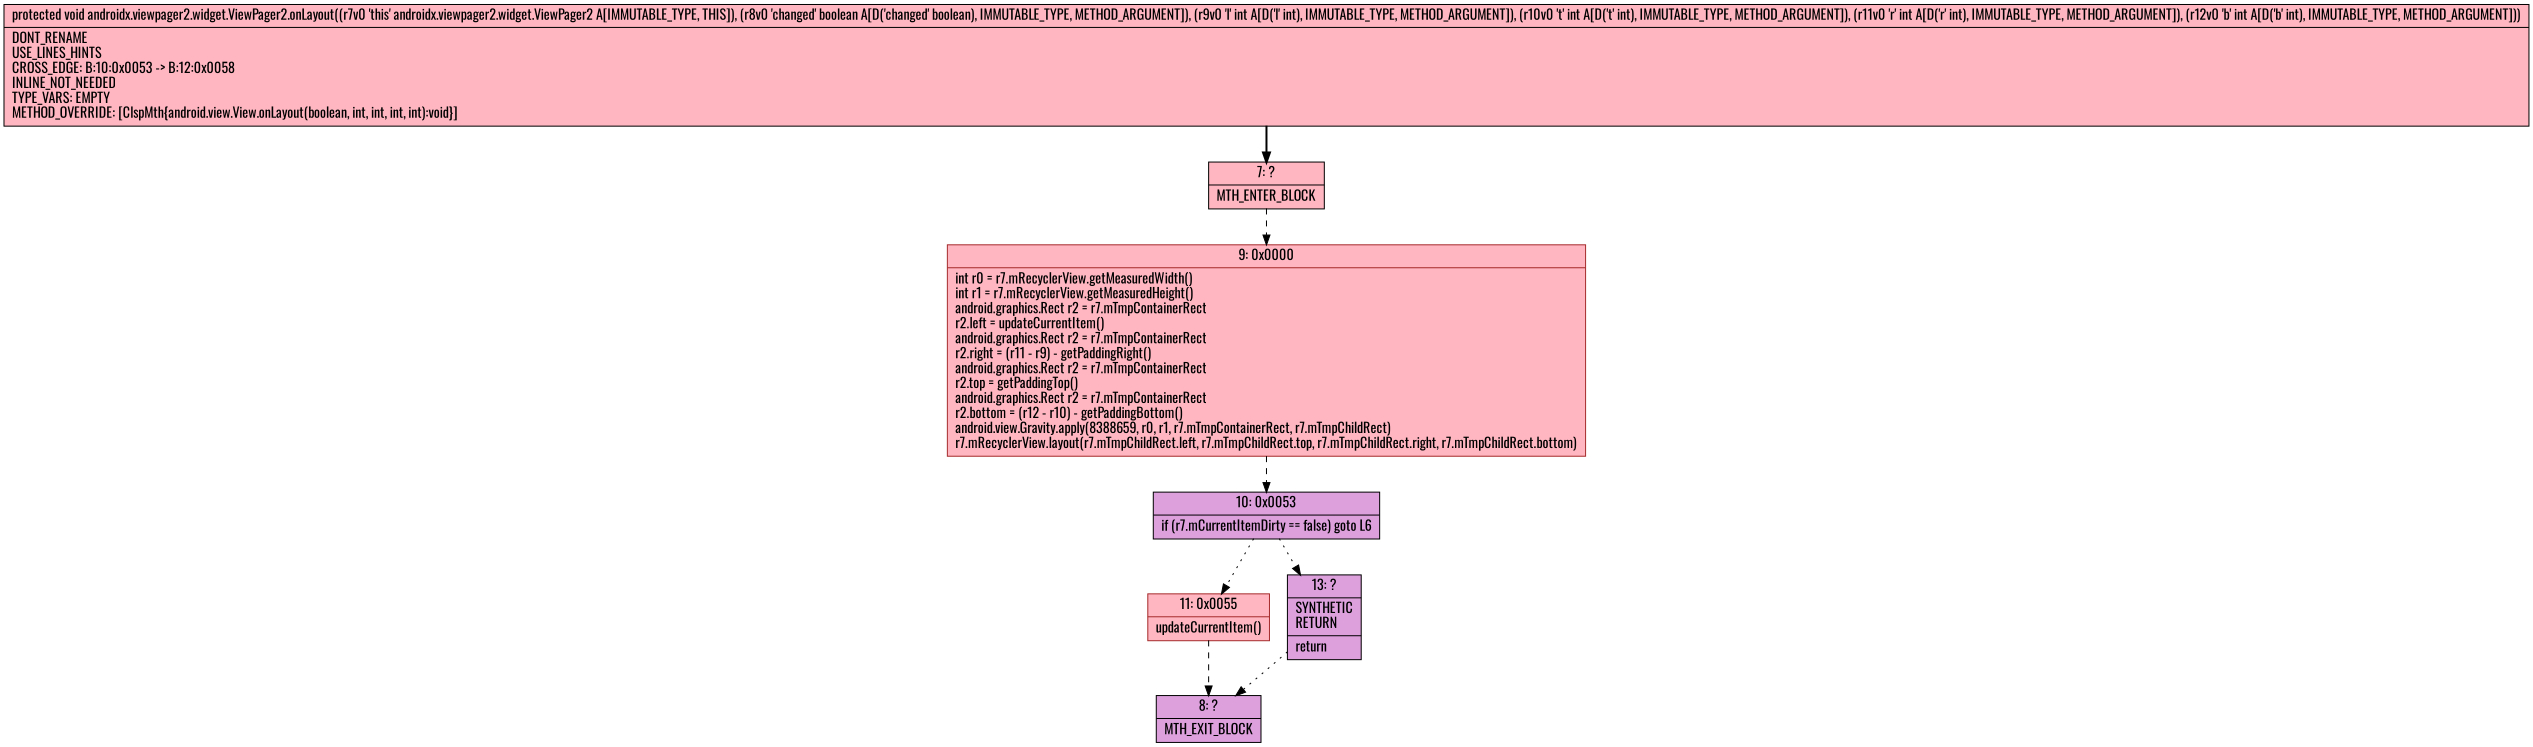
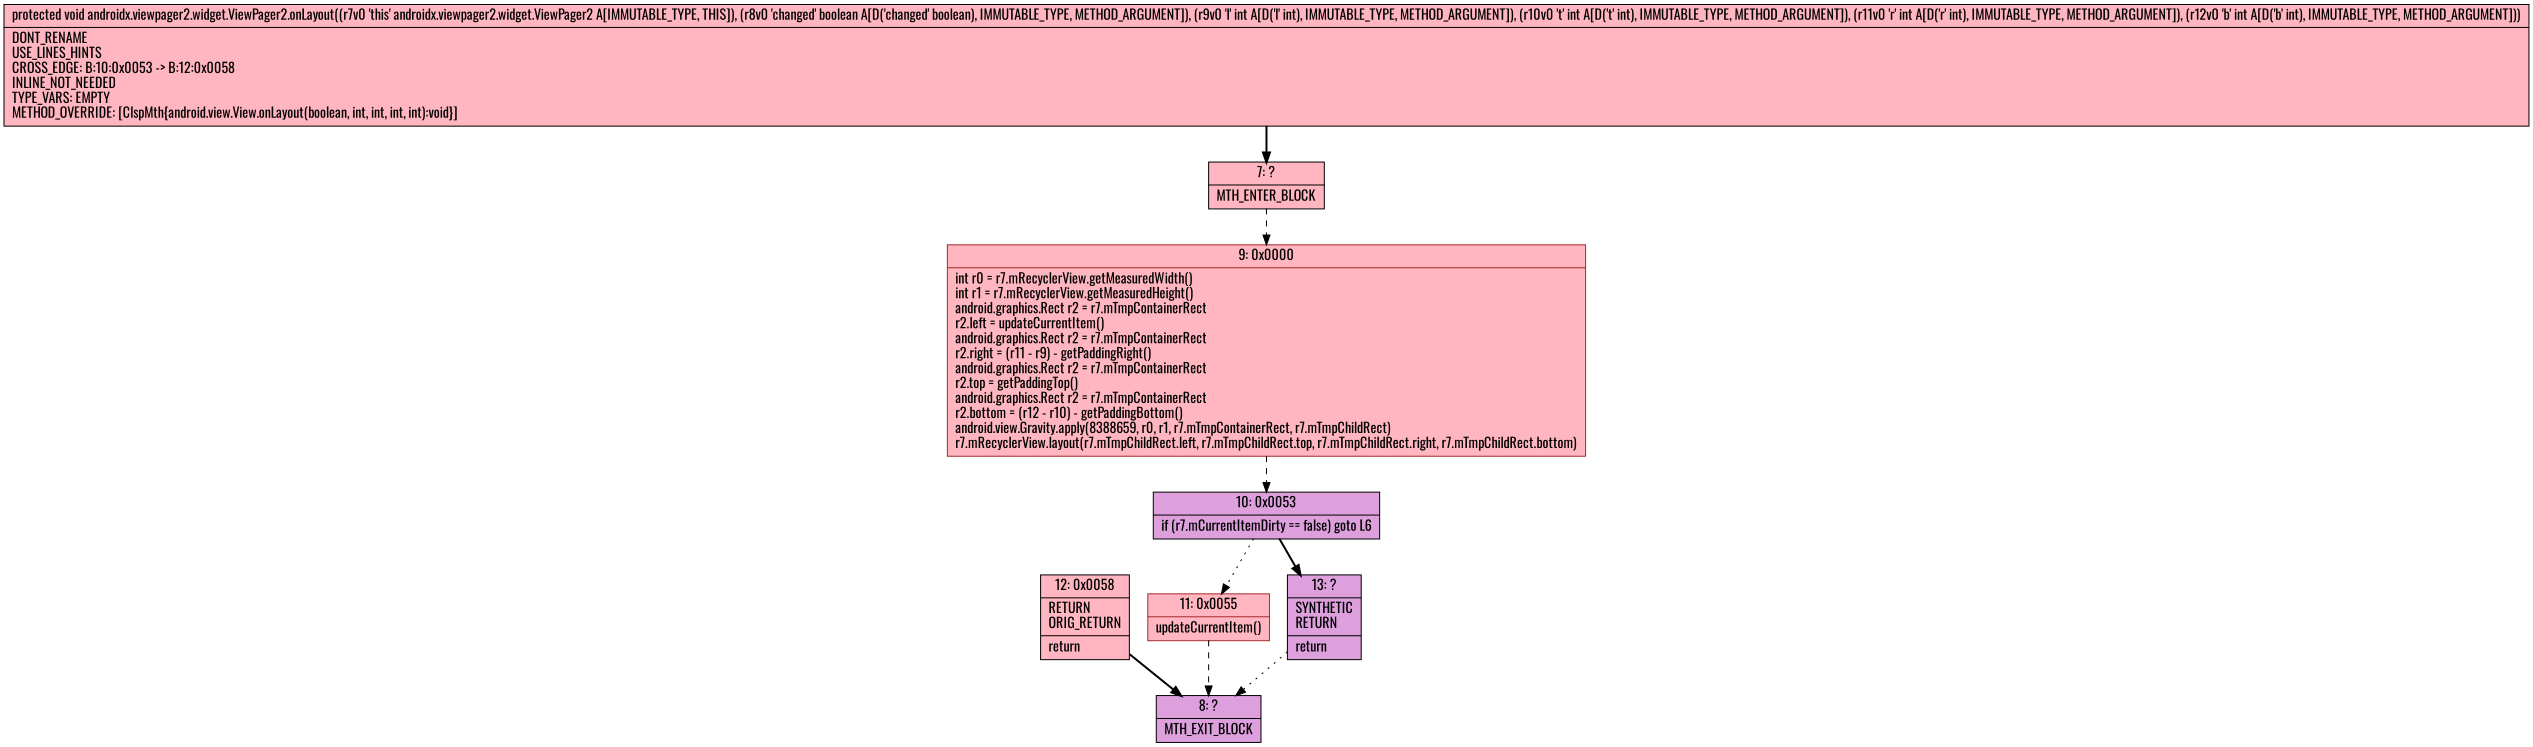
(1287, 553) -> (1287, 553)
none -> (1085, 617)
